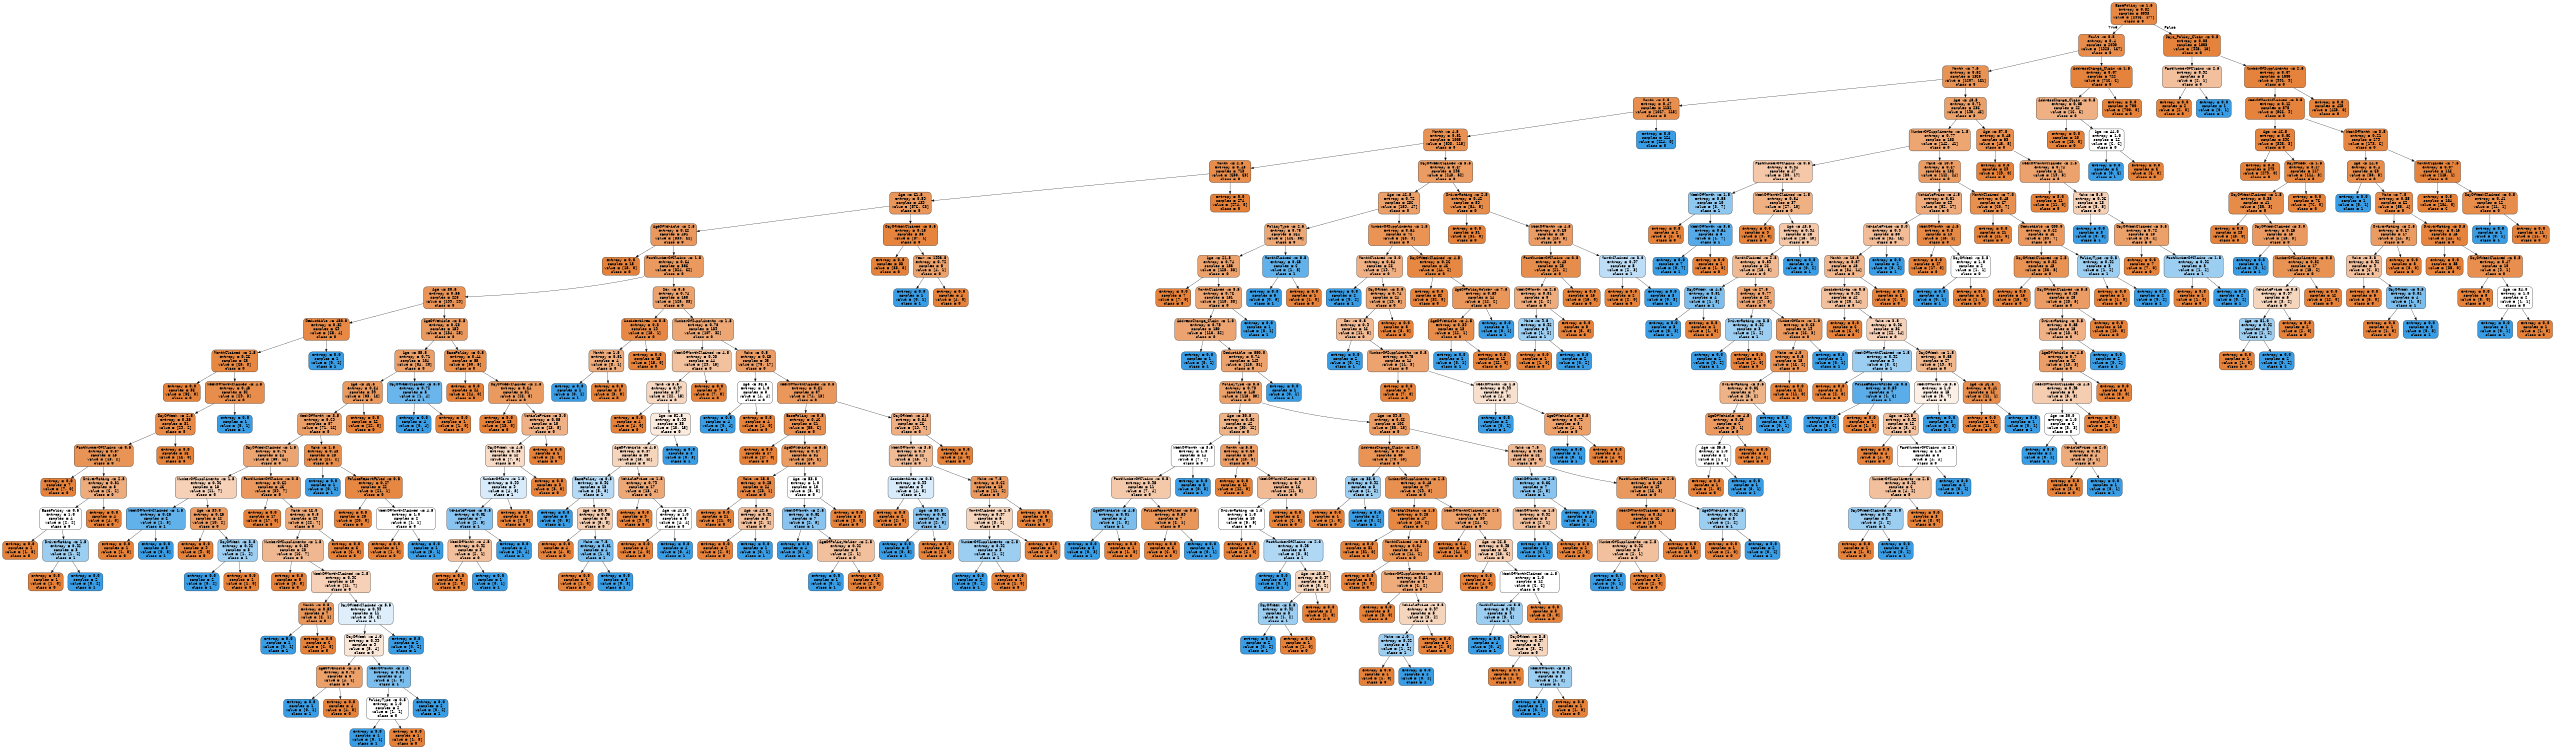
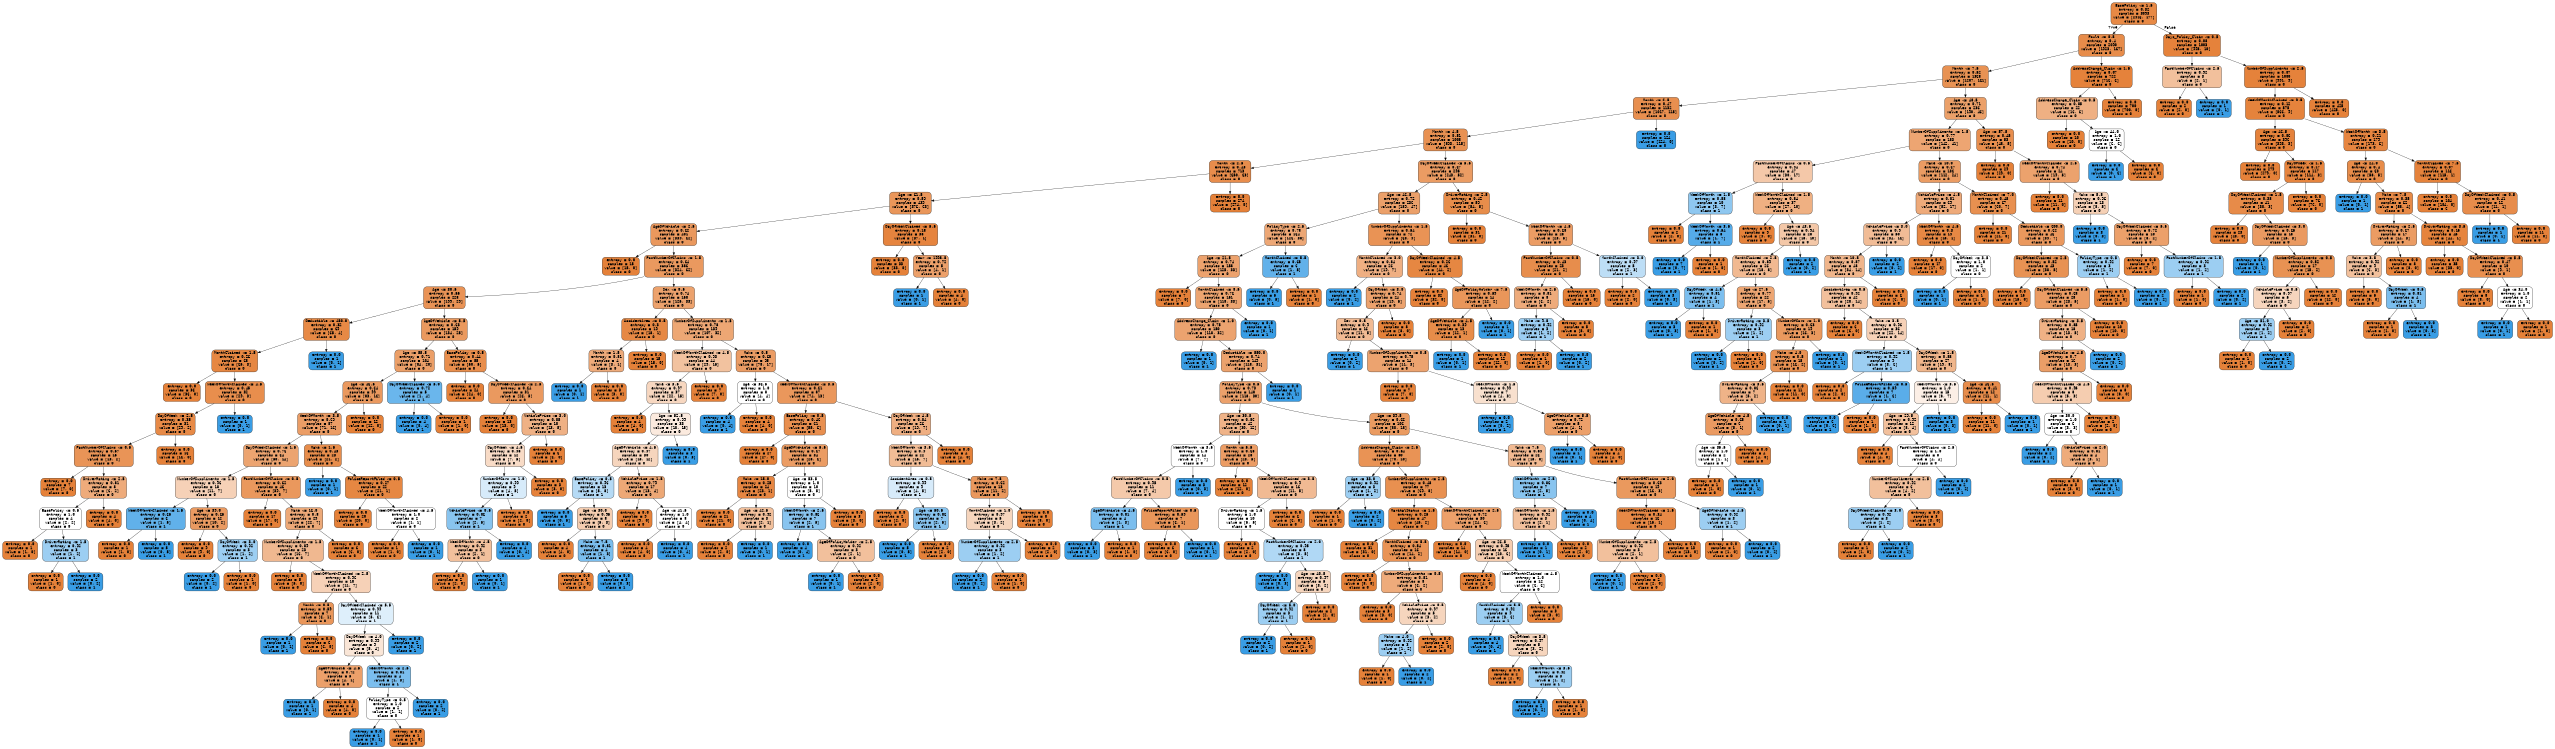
(1452, 550) -> (1452, 550)
